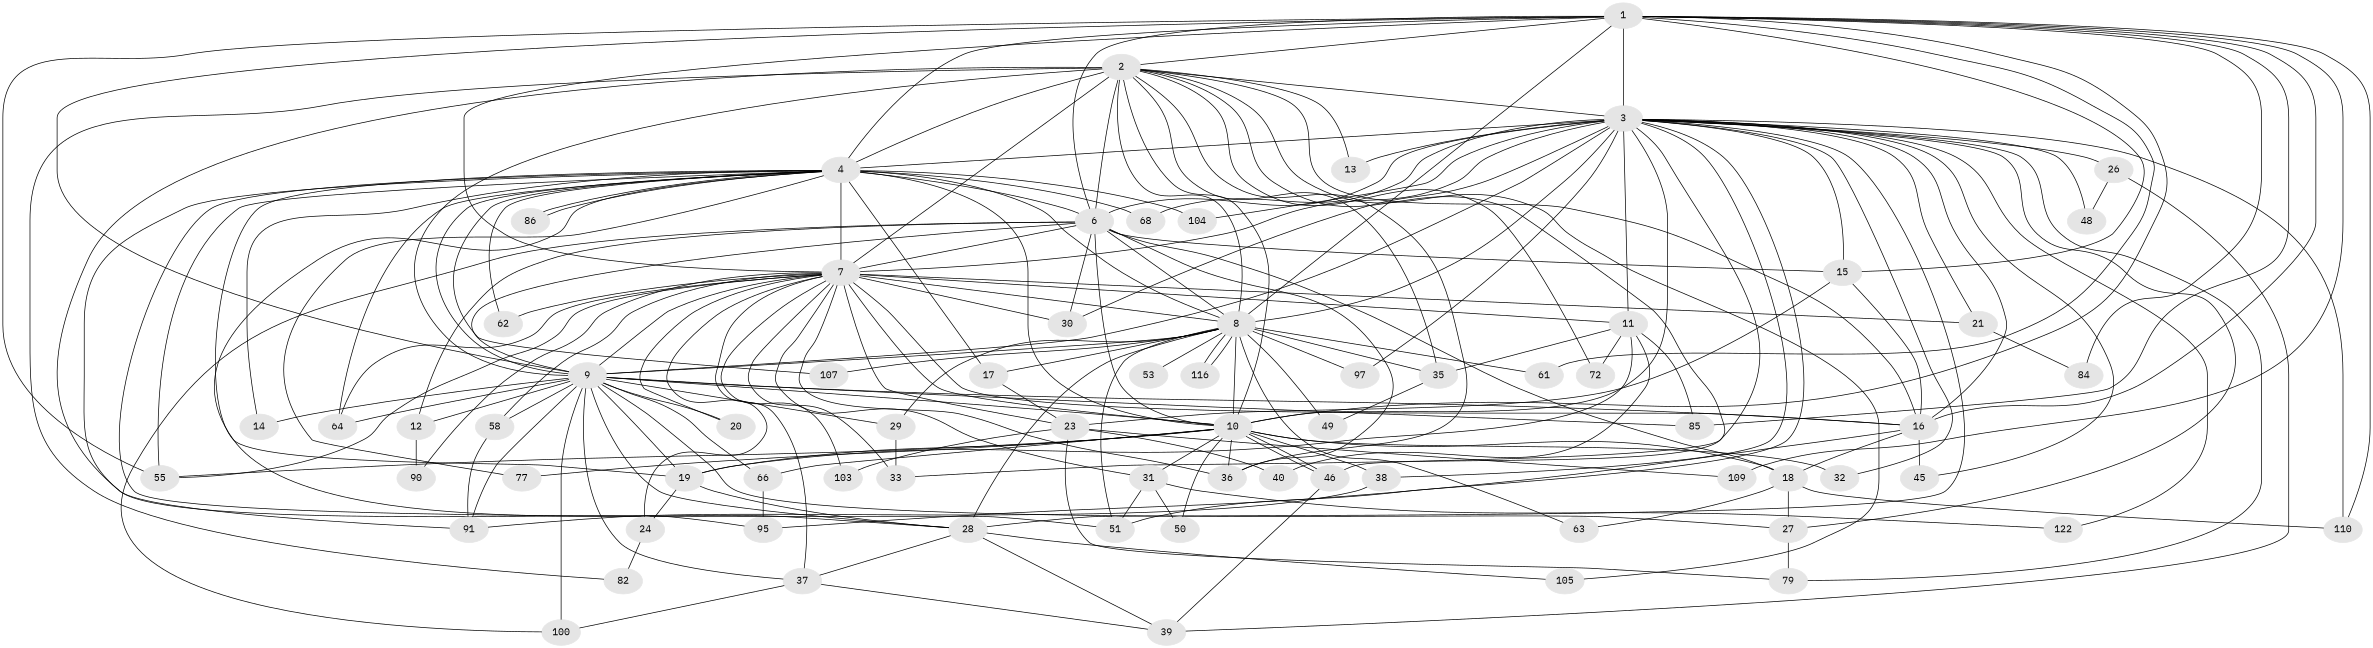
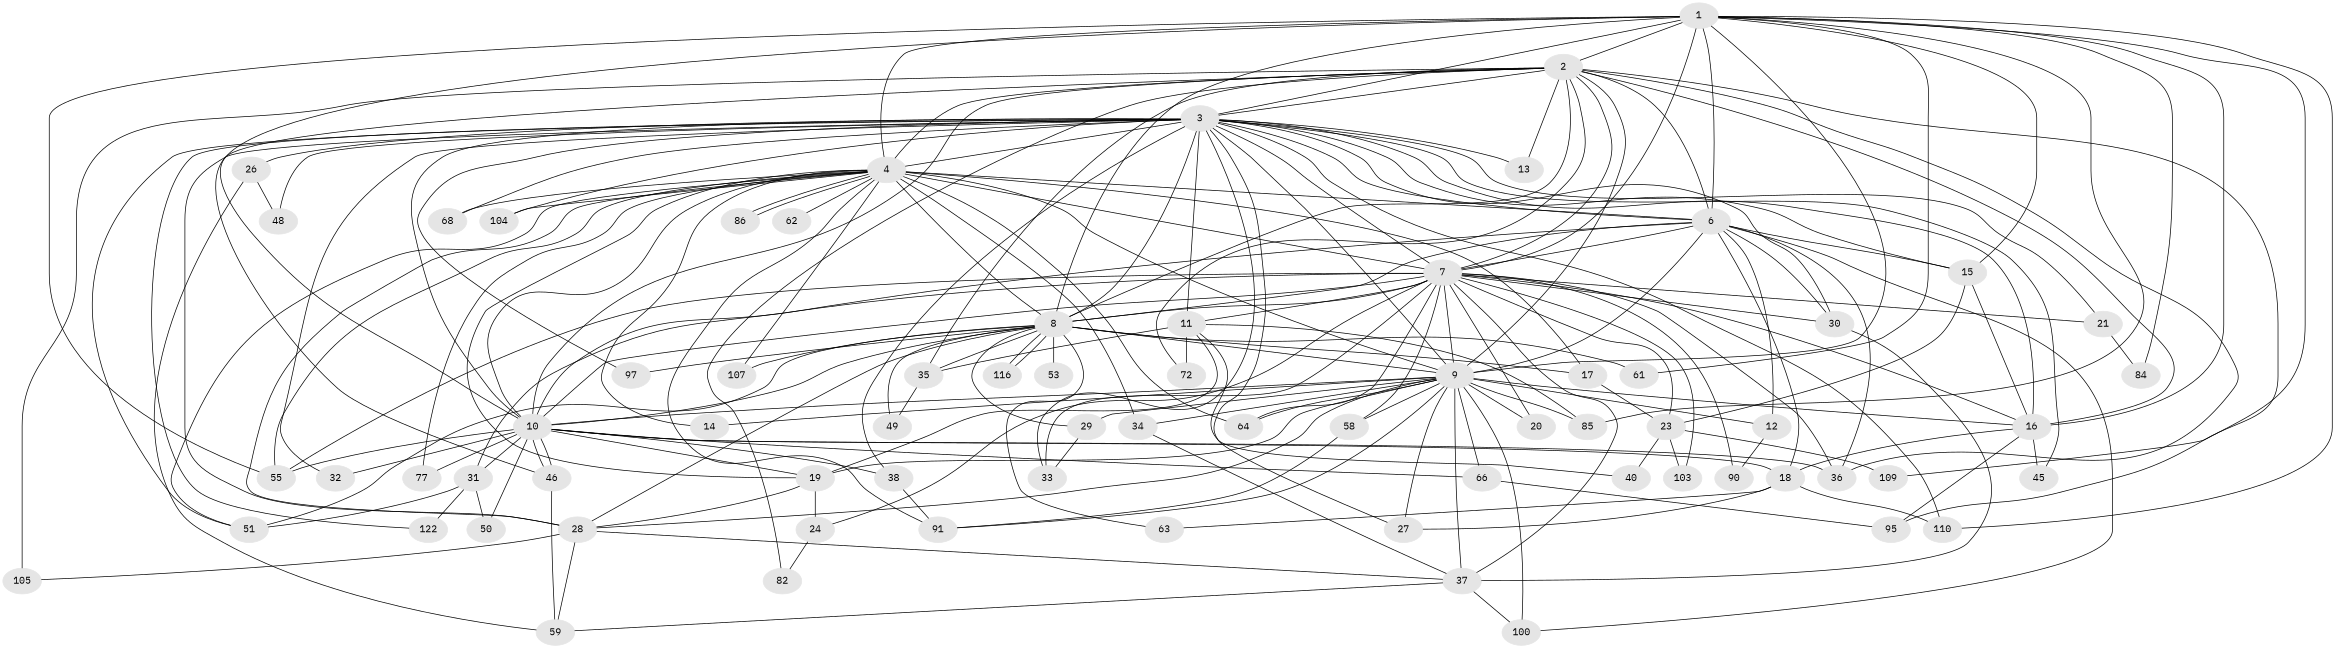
(669, 286) -> none
none -> (1138, 427)
none -> (1866, 566)
(1788, 581) -> none
(1166, 633) -> (555, 633)
